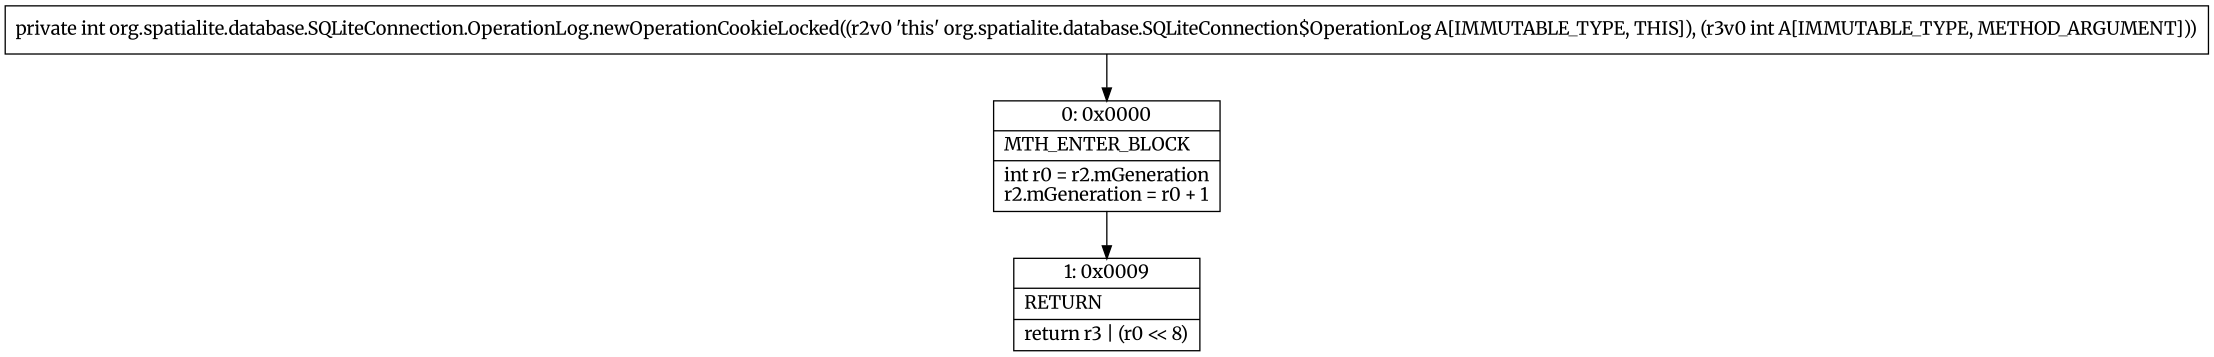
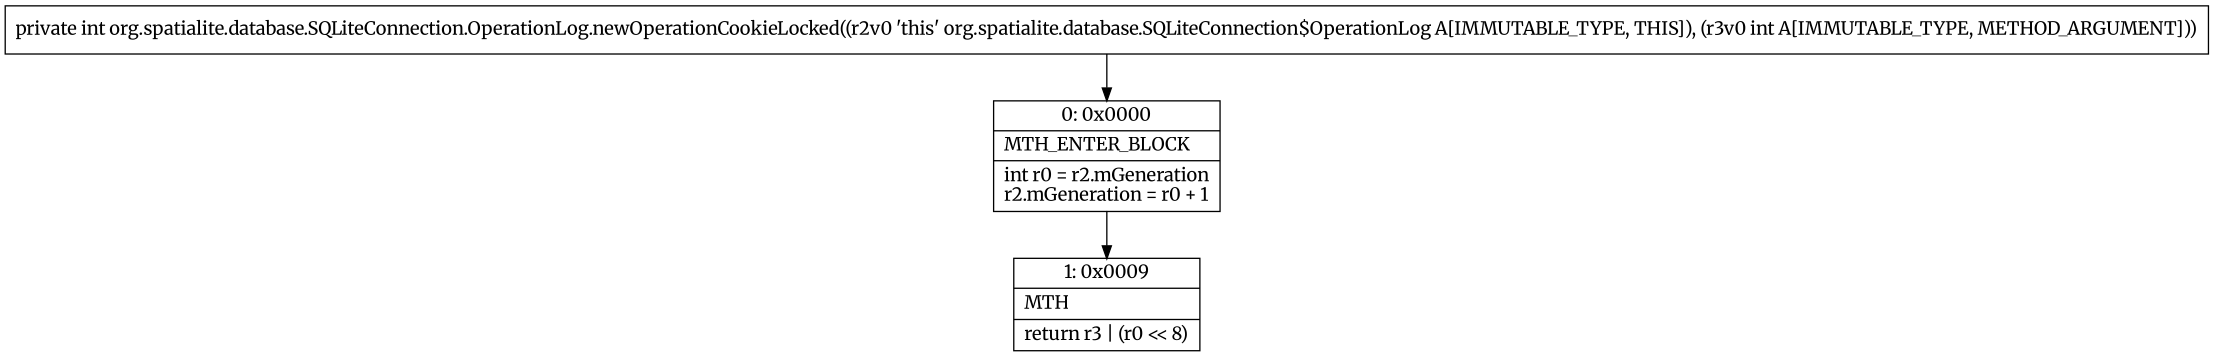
(1063, 303) -> (1047, 303)
